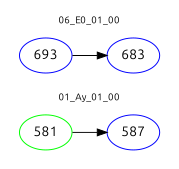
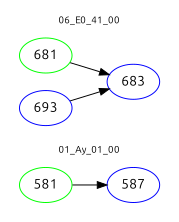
(90, 21) -> (90, 21)
none -> (46, 55)
